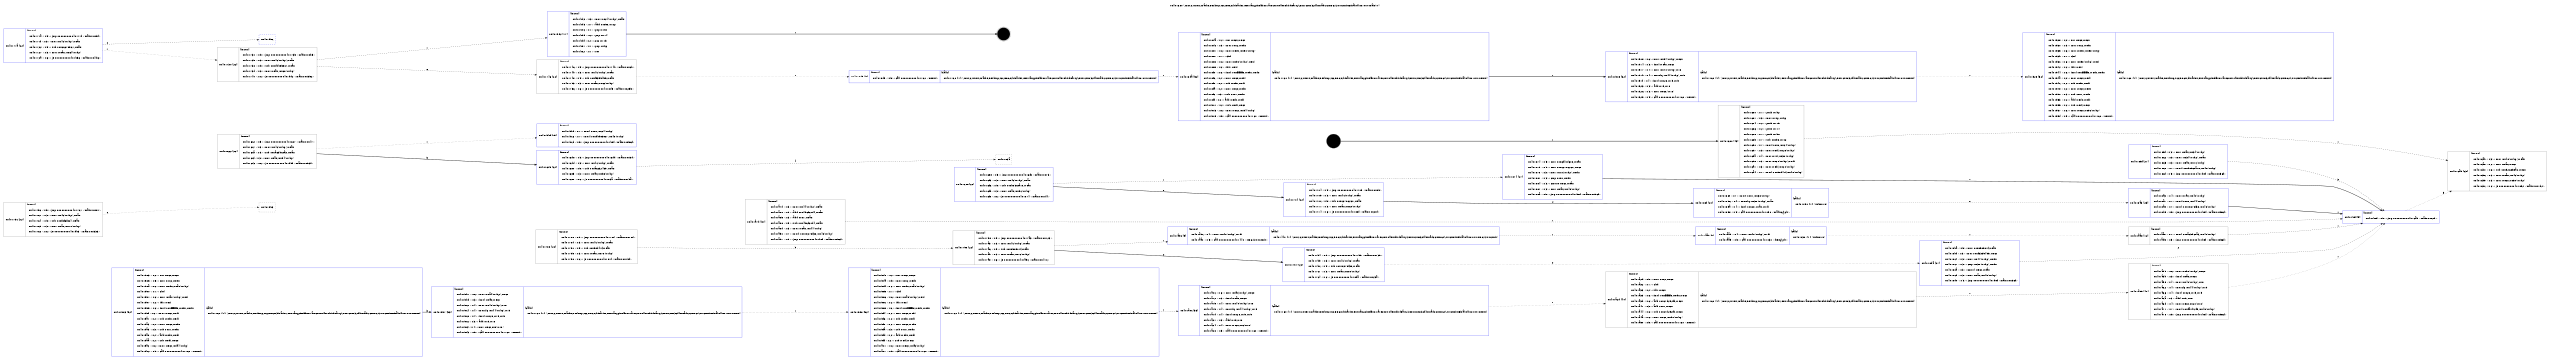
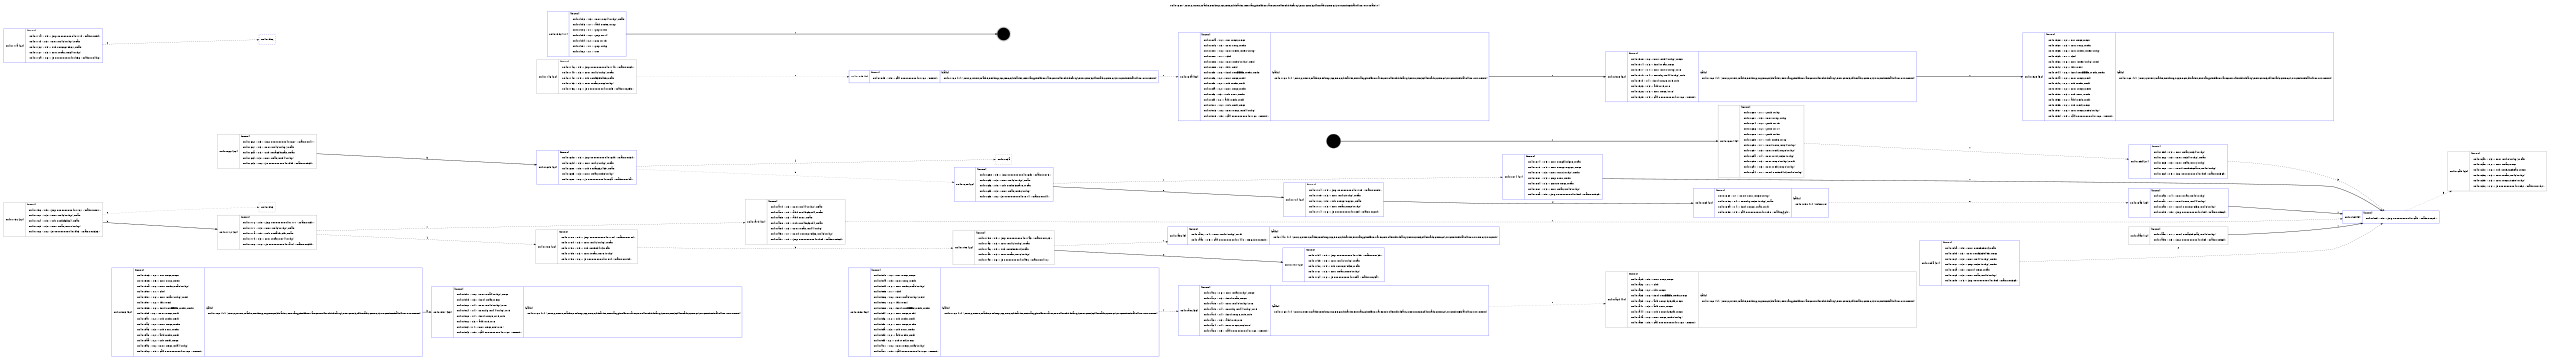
(267, 64) -> none
(1969, 77) -> (1969, 77)
(2126, 133) -> (1966, 151)
(587, 135) -> none
none -> (794, 176)
(2295, 231) -> (2295, 231)
none -> (267, 232)
(1761, 236) -> none
(1651, 264) -> none
(2178, 292) -> none
(794, 312) -> none
